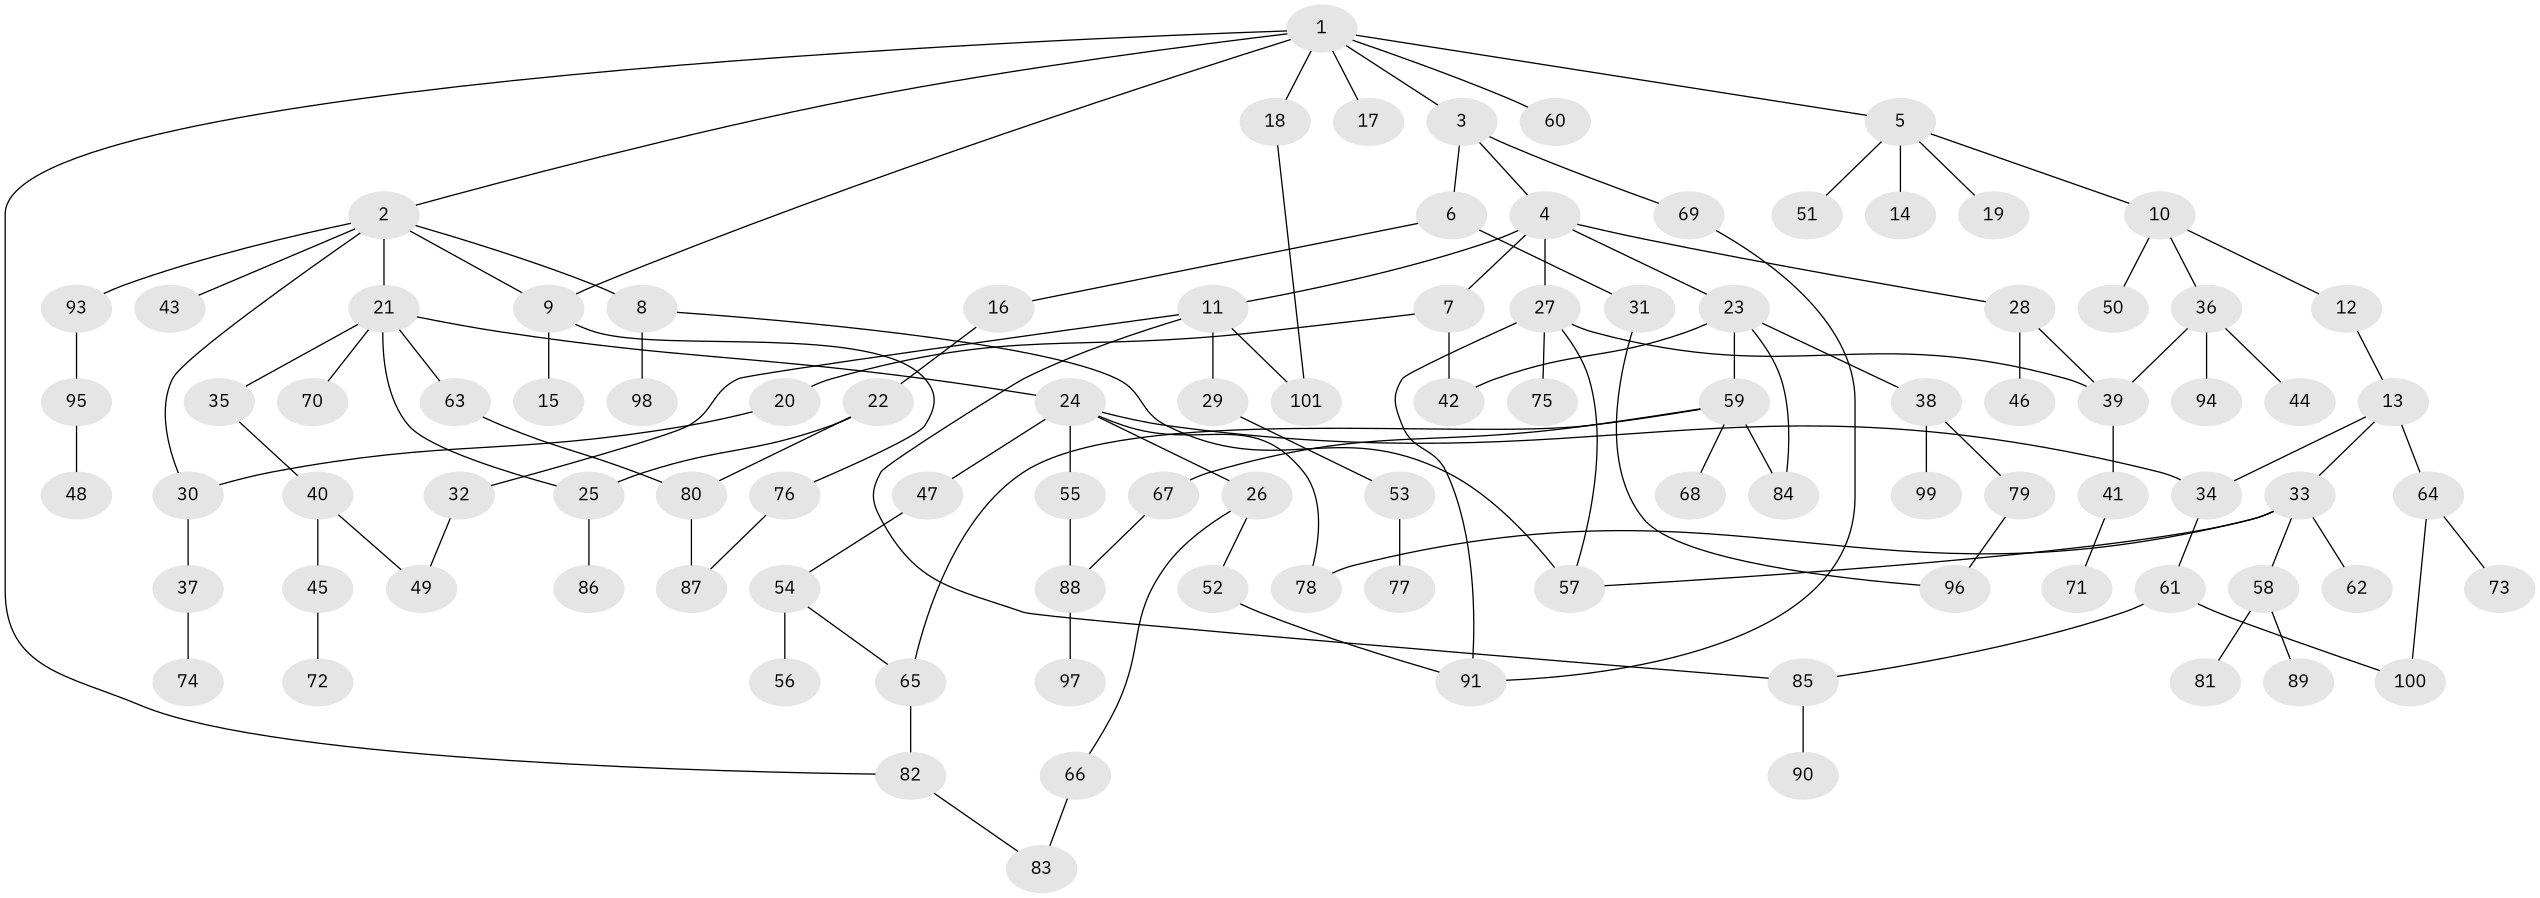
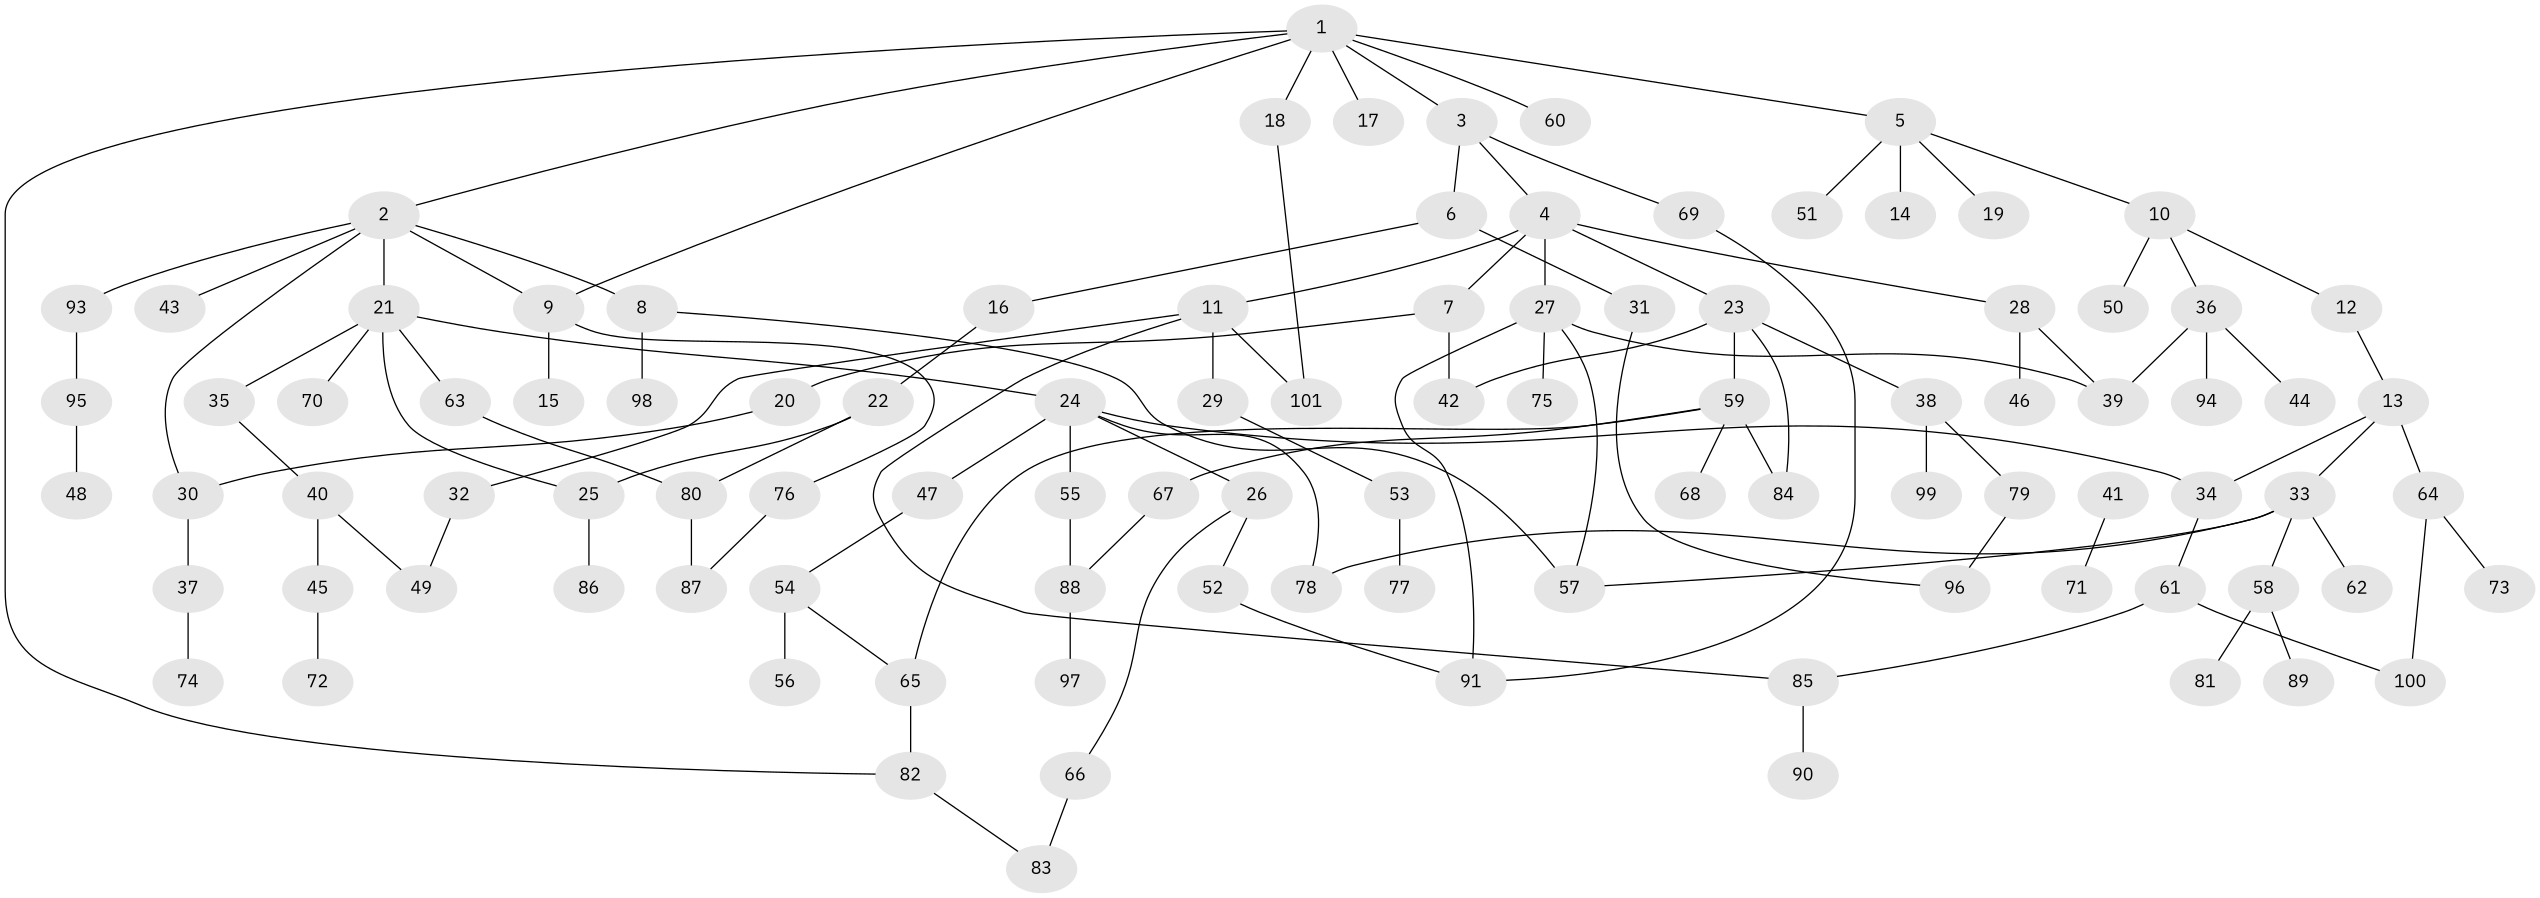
(2113, 449) -> none
